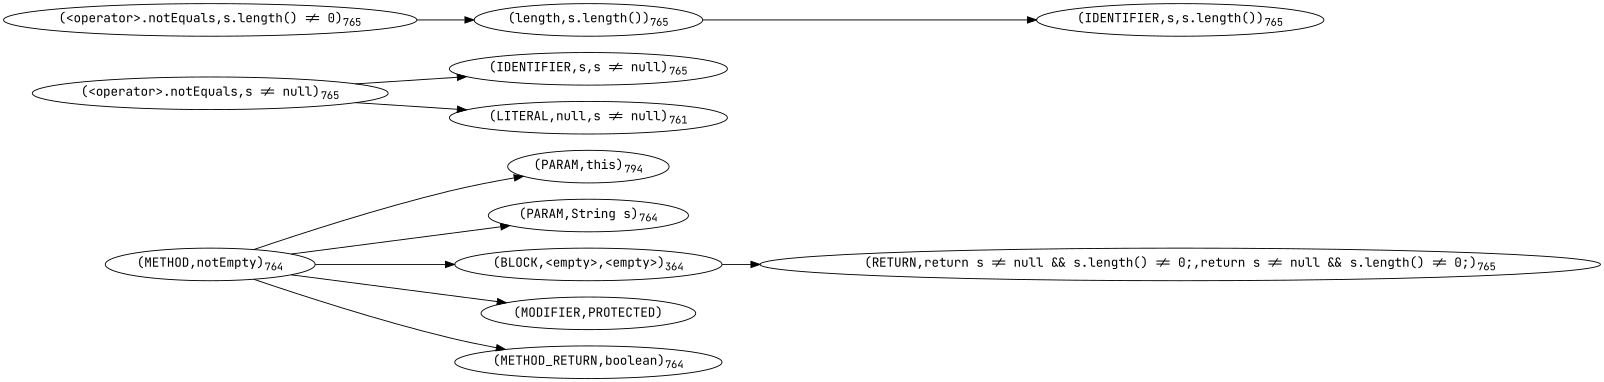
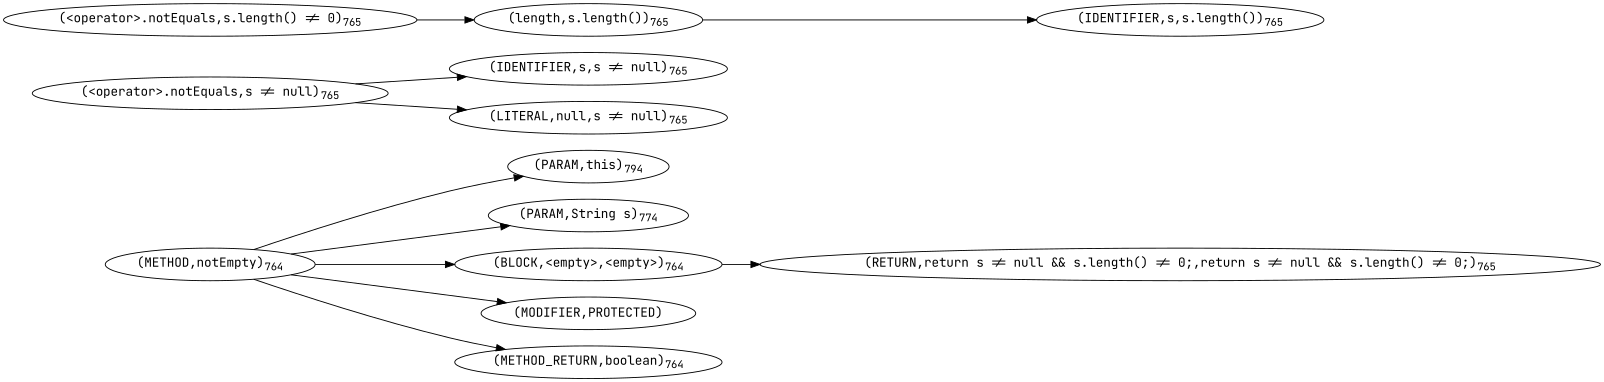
(678, 116) -> (678, 116)
(649, 214) -> (649, 214)
(674, 263) -> (674, 263)
